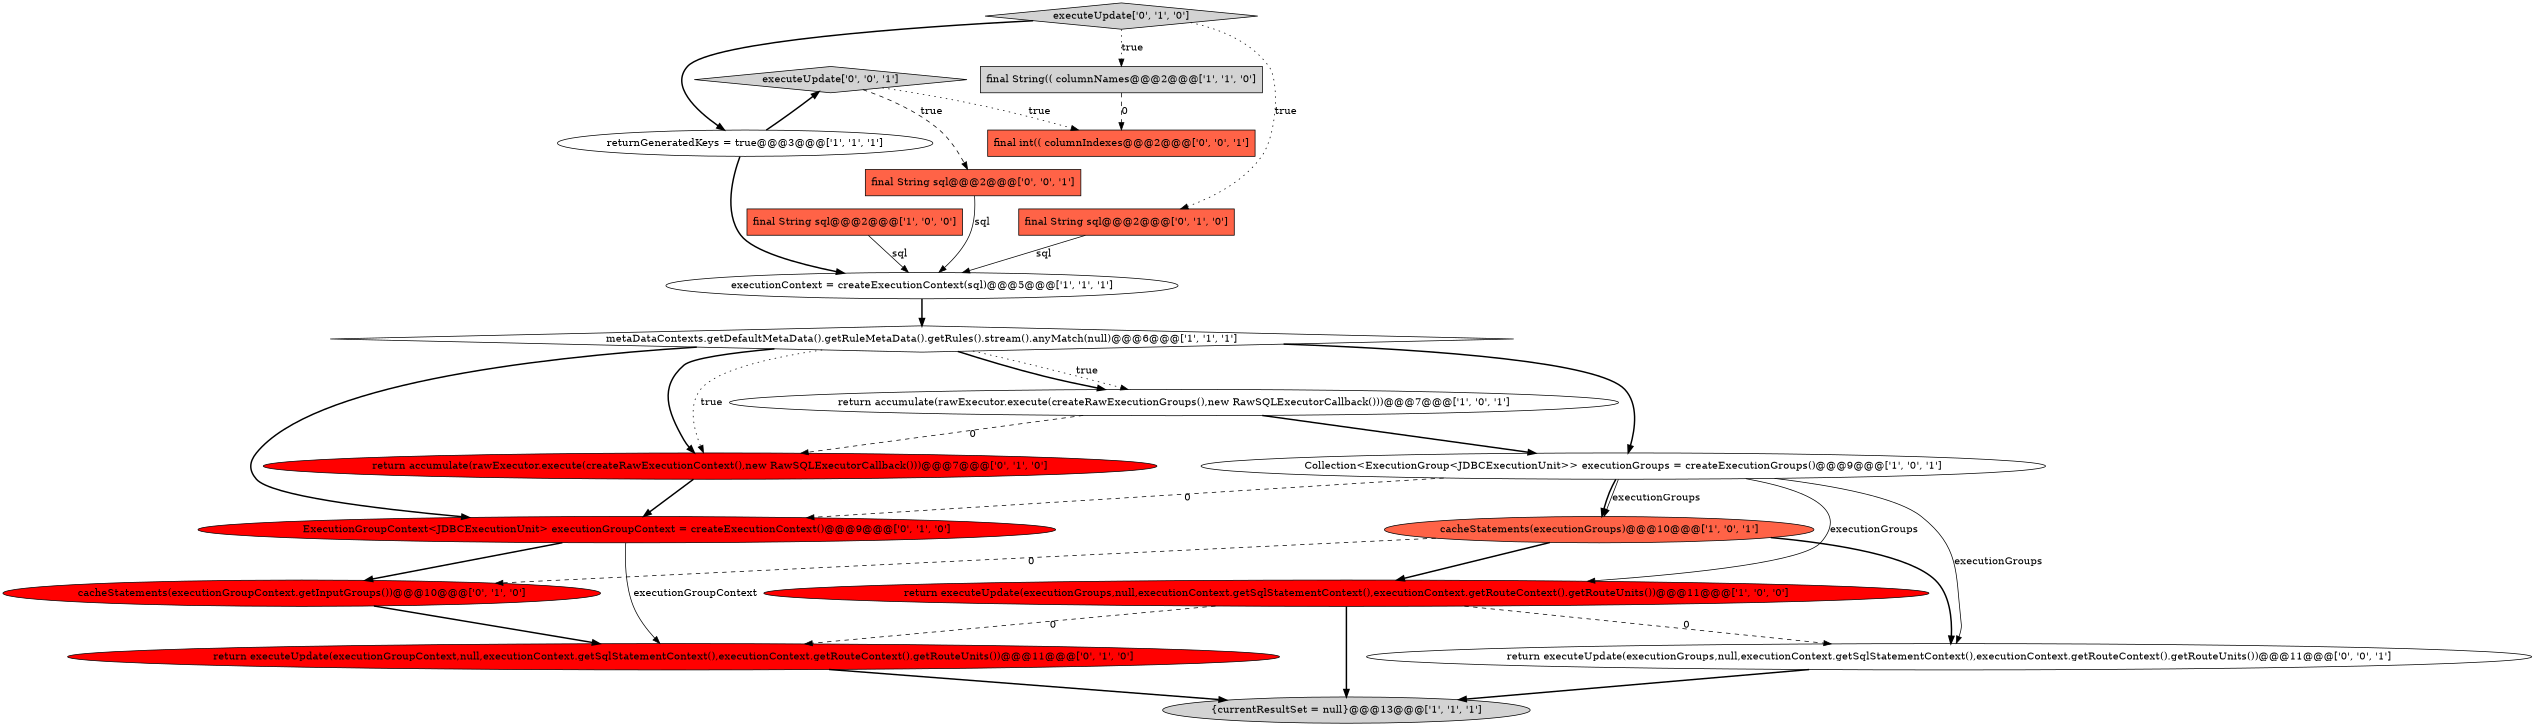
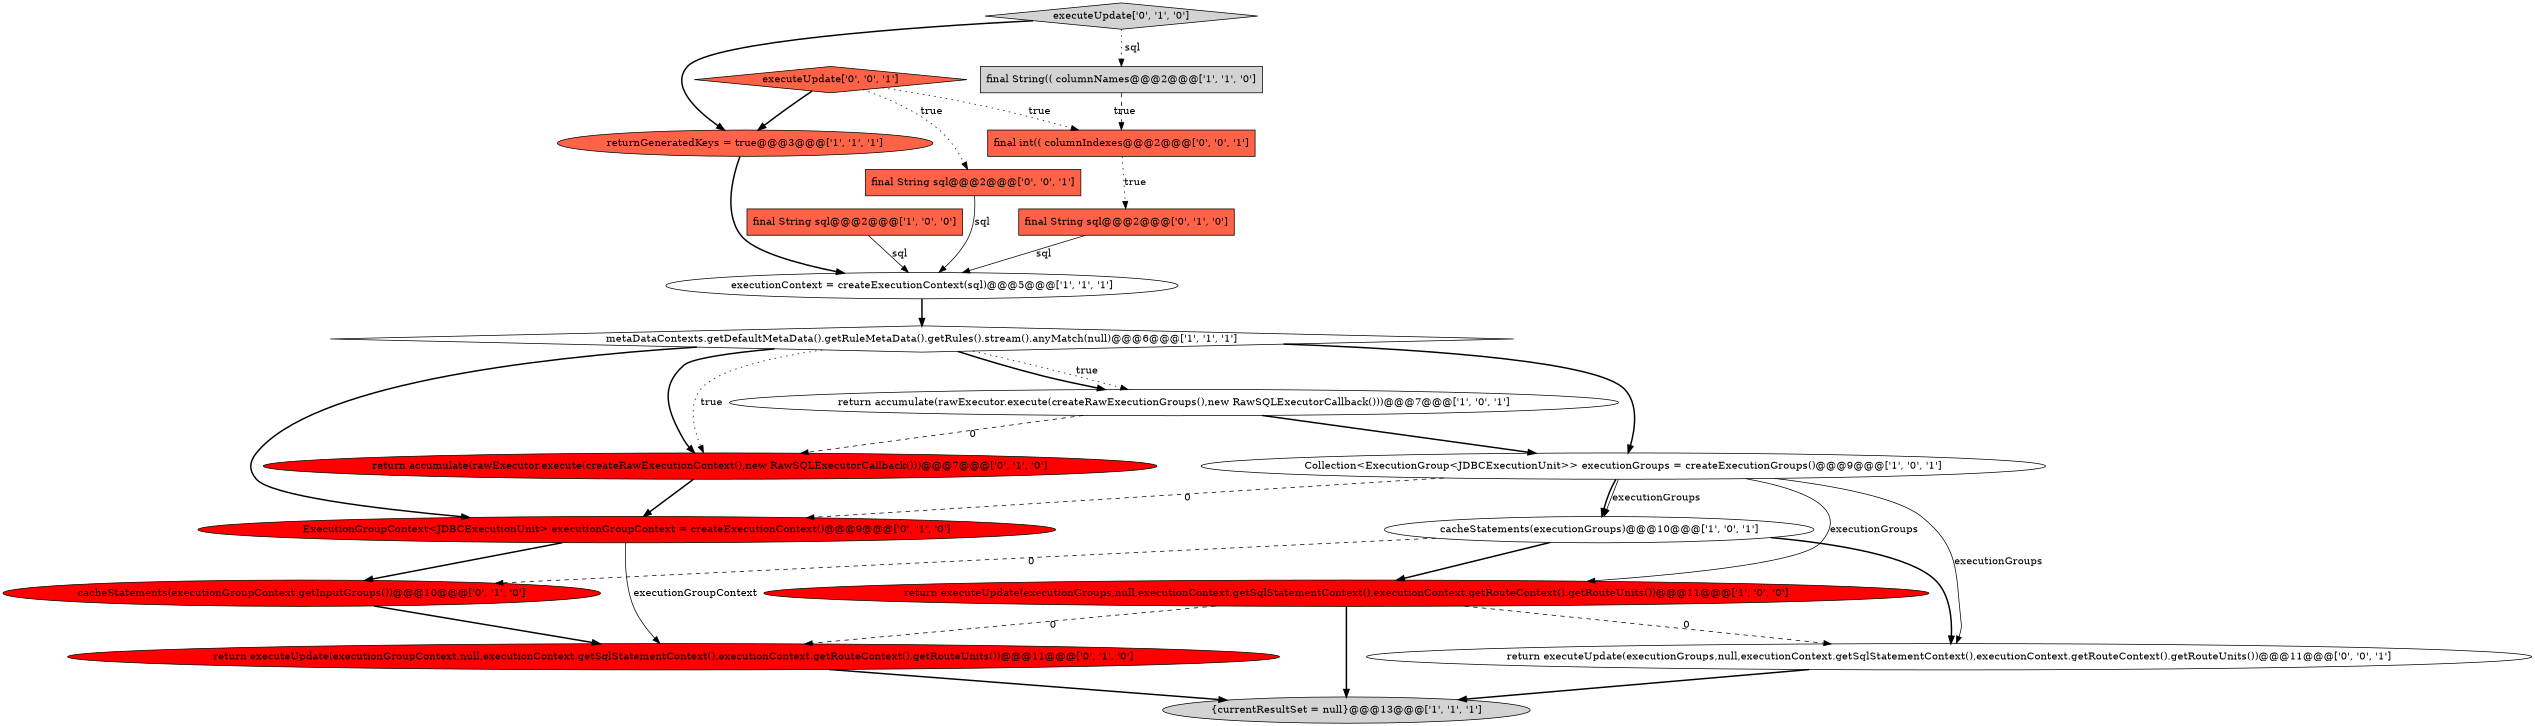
(1133, 48) -> (1133, 48)
(831, 80) -> (831, 80)
(1125, 111) -> (1125, 111)
(1275, 111) -> (1124, 179)
(790, 114) -> (788, 108)
(921, 116) -> (921, 116)
(745, 143) -> (745, 143)
(1599, 530) -> (1599, 530)
